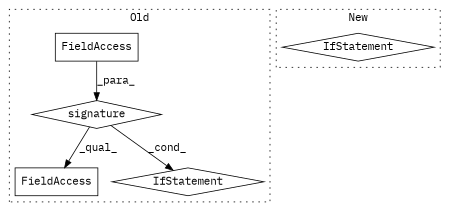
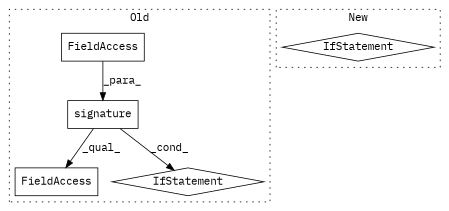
(97, 114) -> (103, 114)
